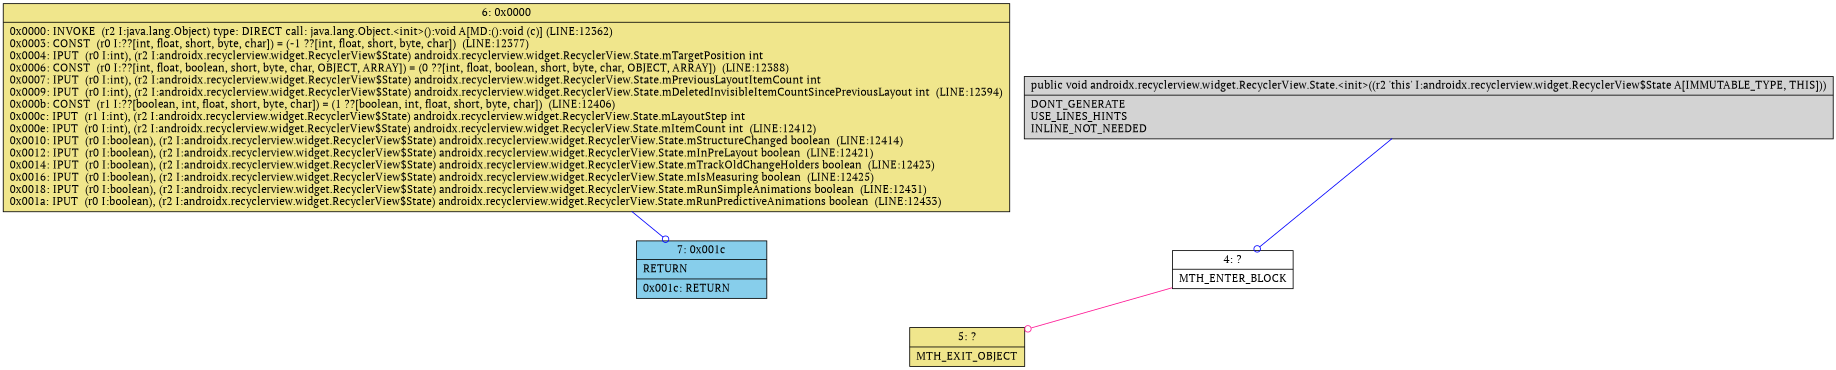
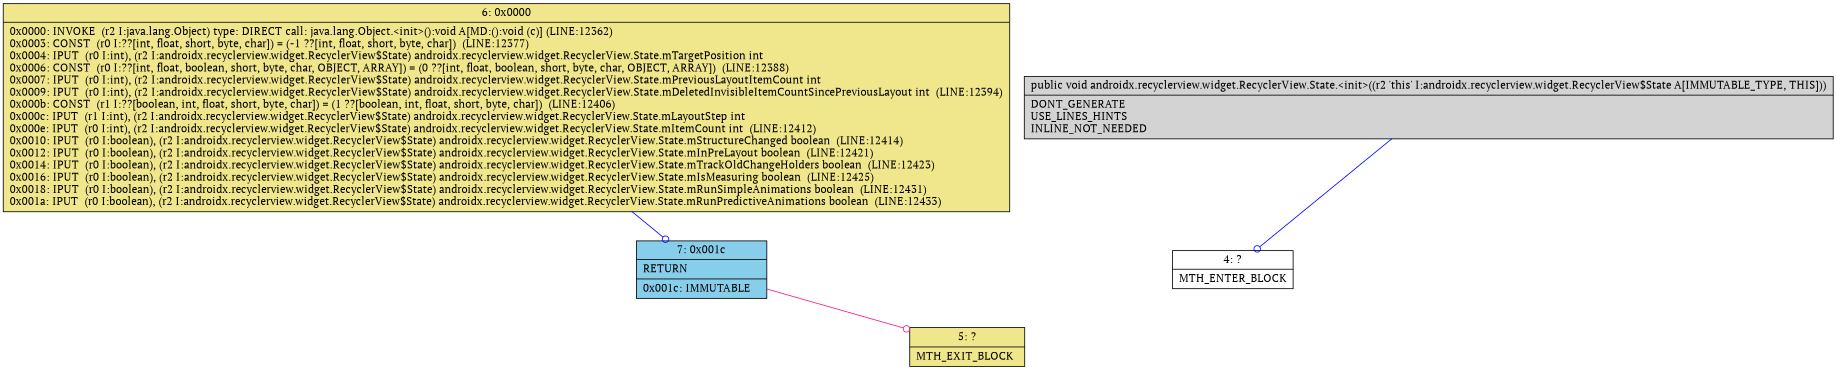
(692, 288) -> (702, 288)
(1102, 308) -> (835, 309)
(967, 356) -> (965, 356)
